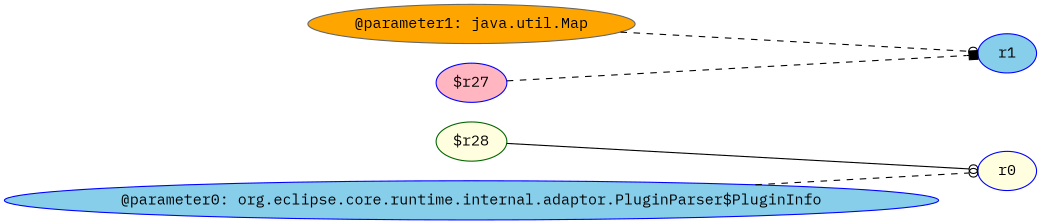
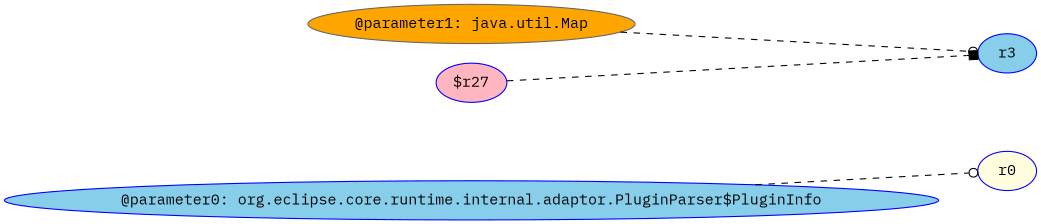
(1007, 53) -> (1007, 53)
(471, 142) -> none
